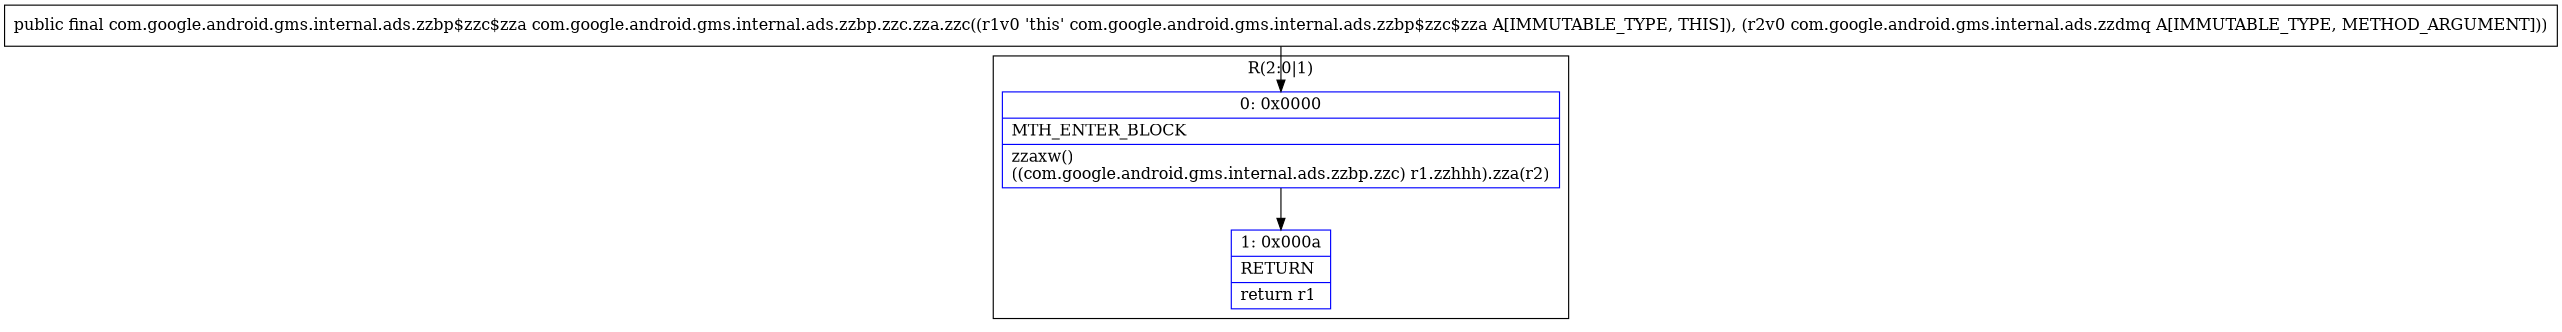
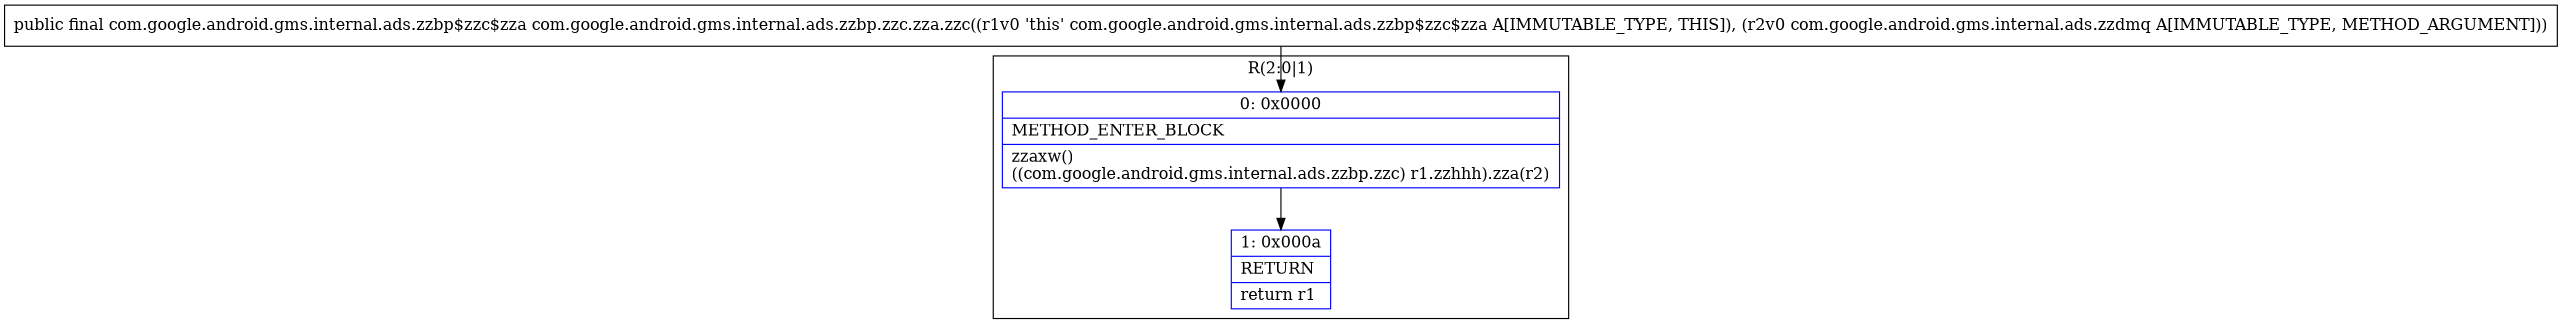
(1099, 131) -> (1118, 131)
